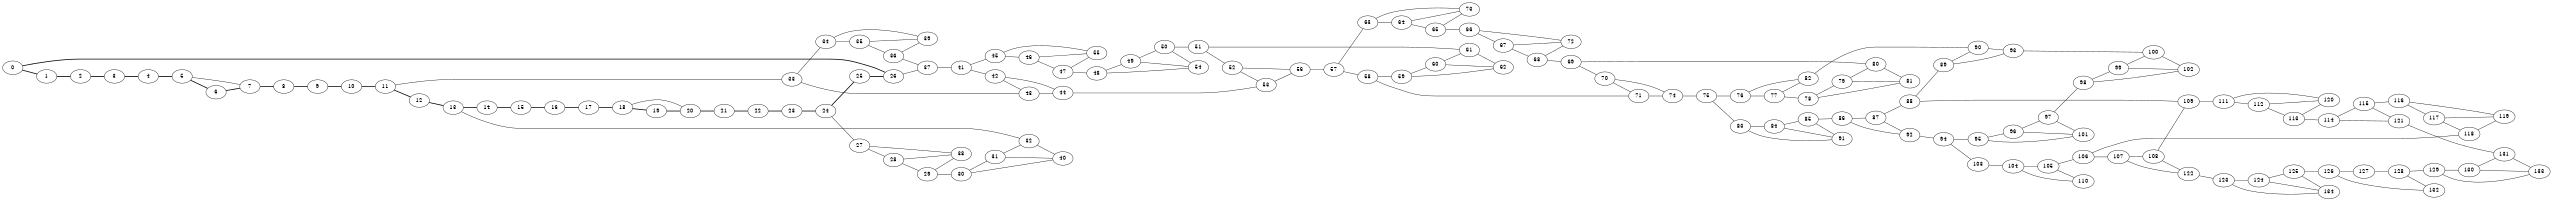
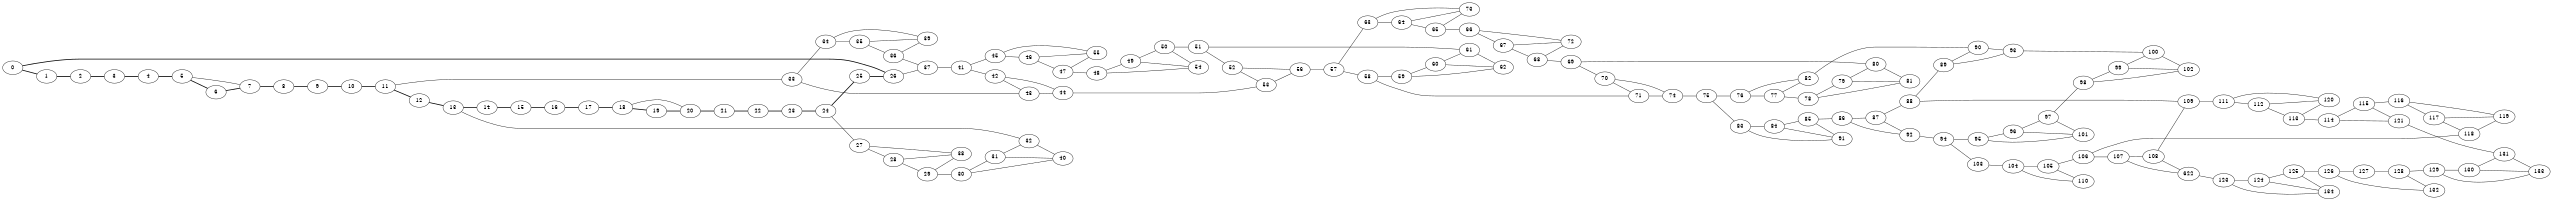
(2189, 174) -> (2189, 174)
